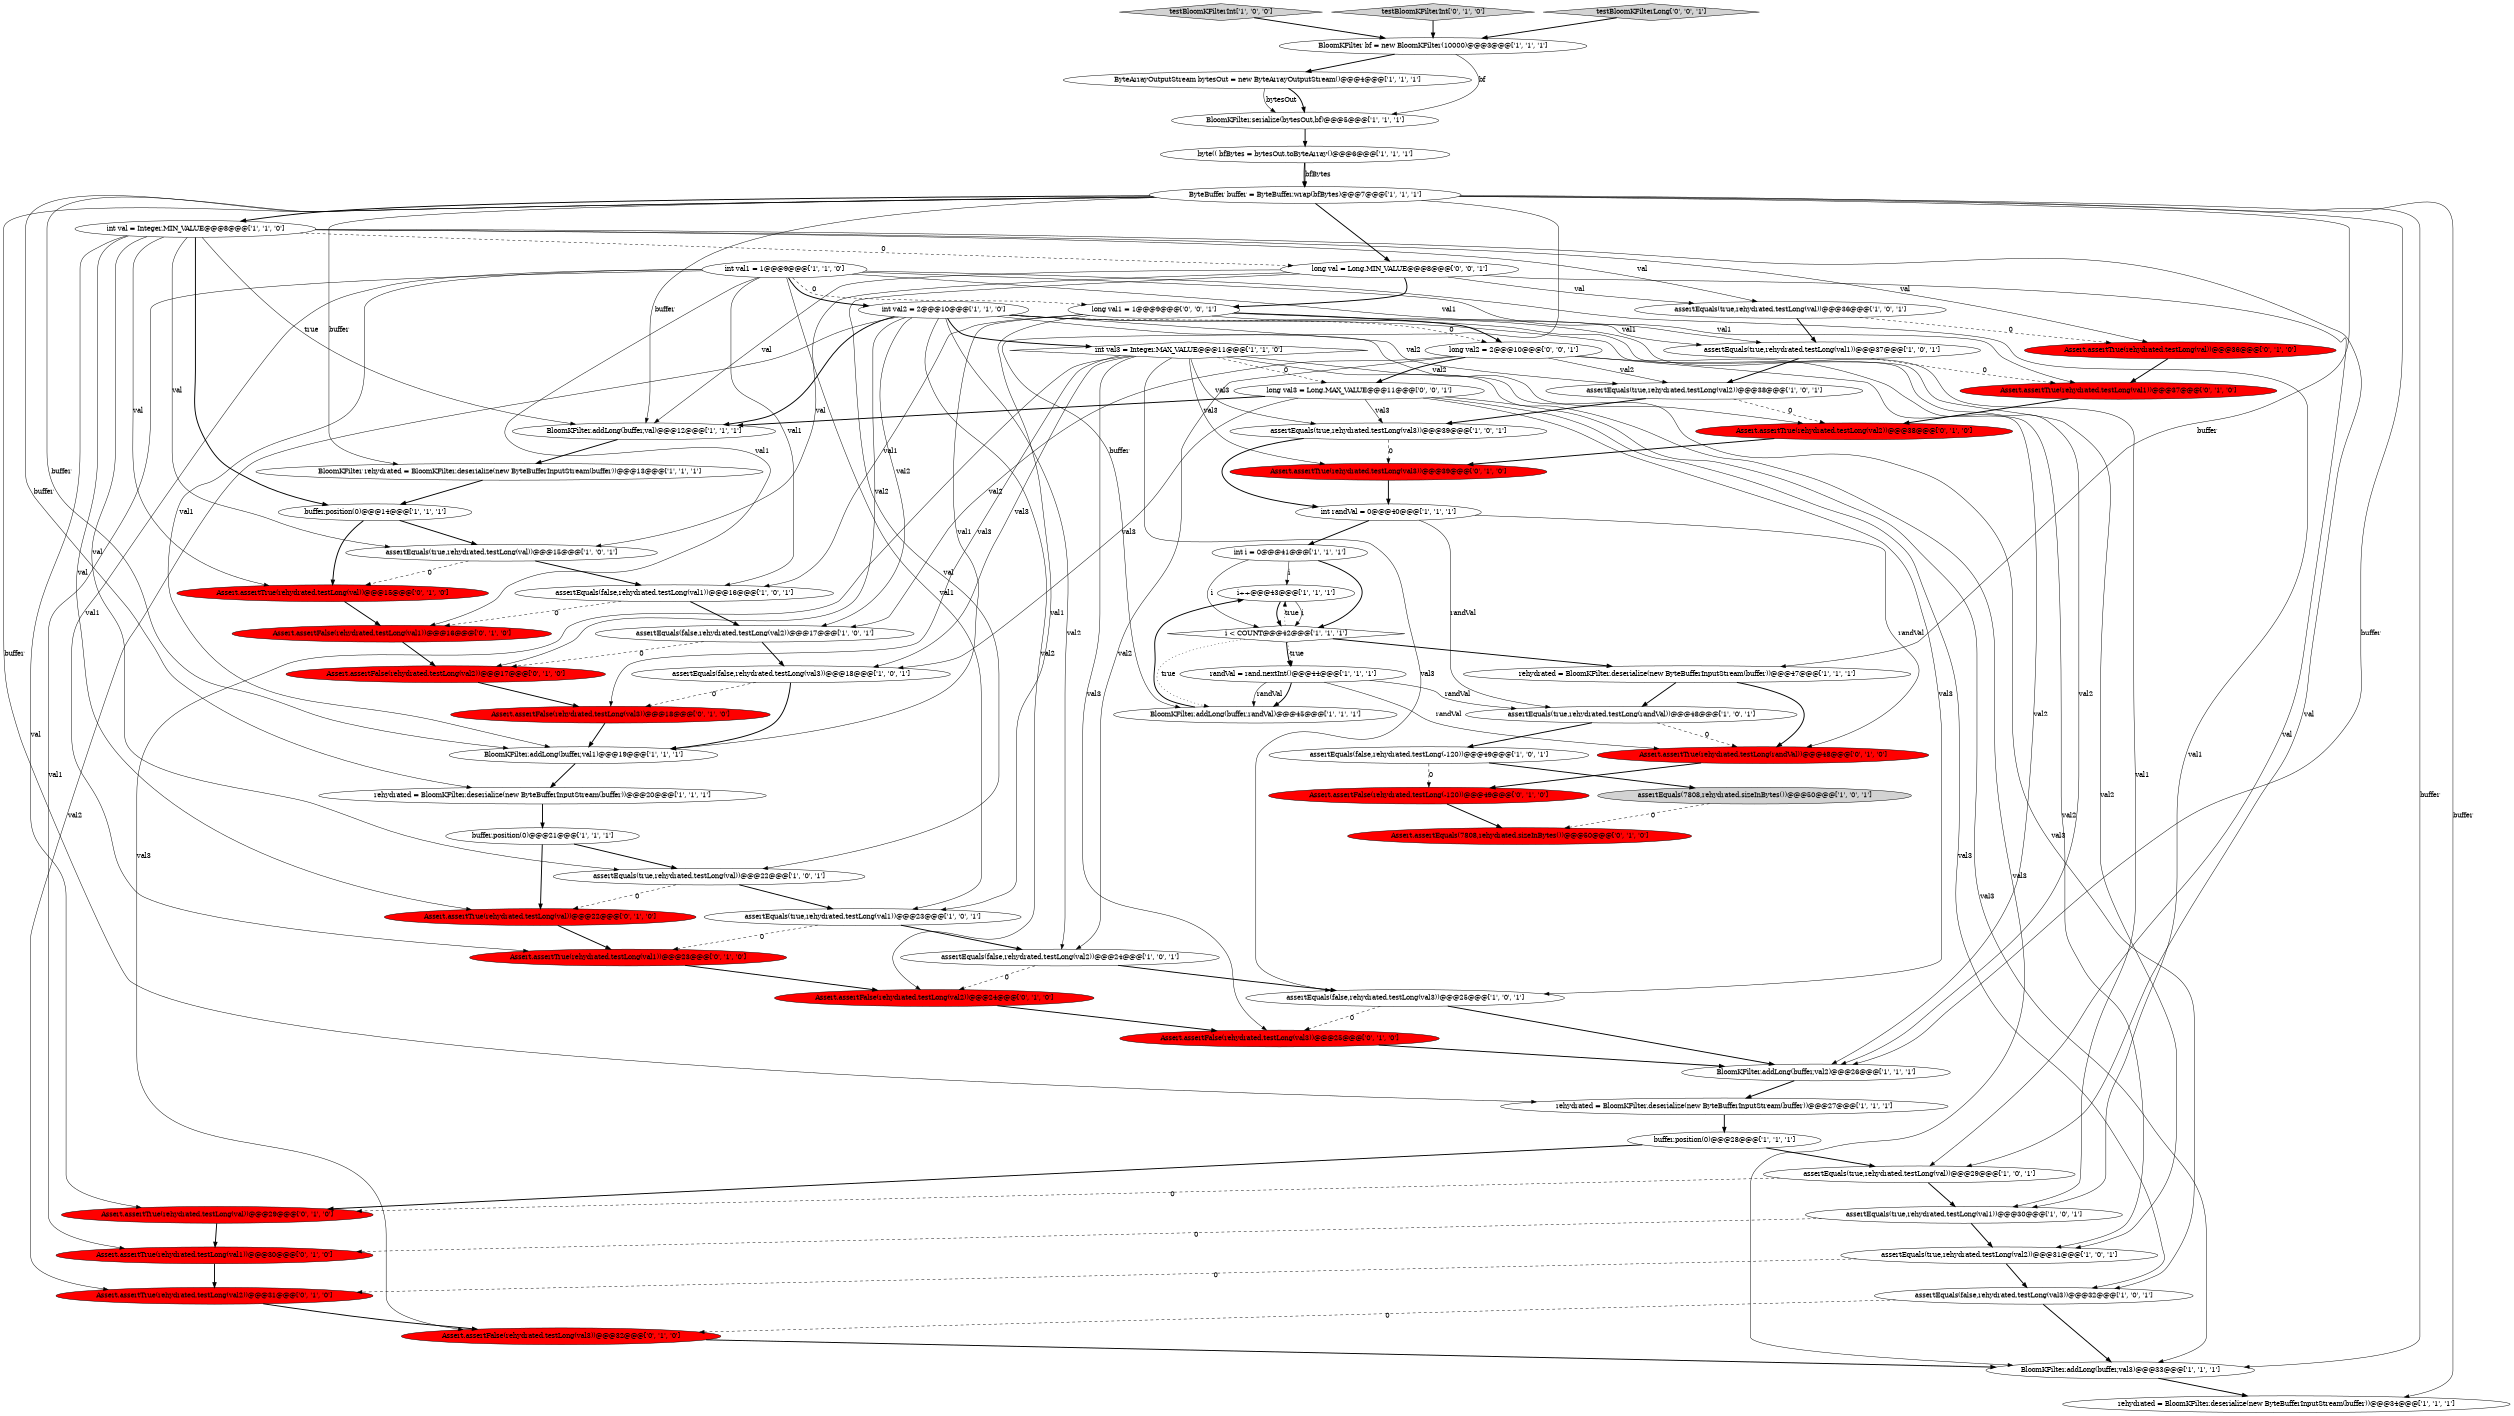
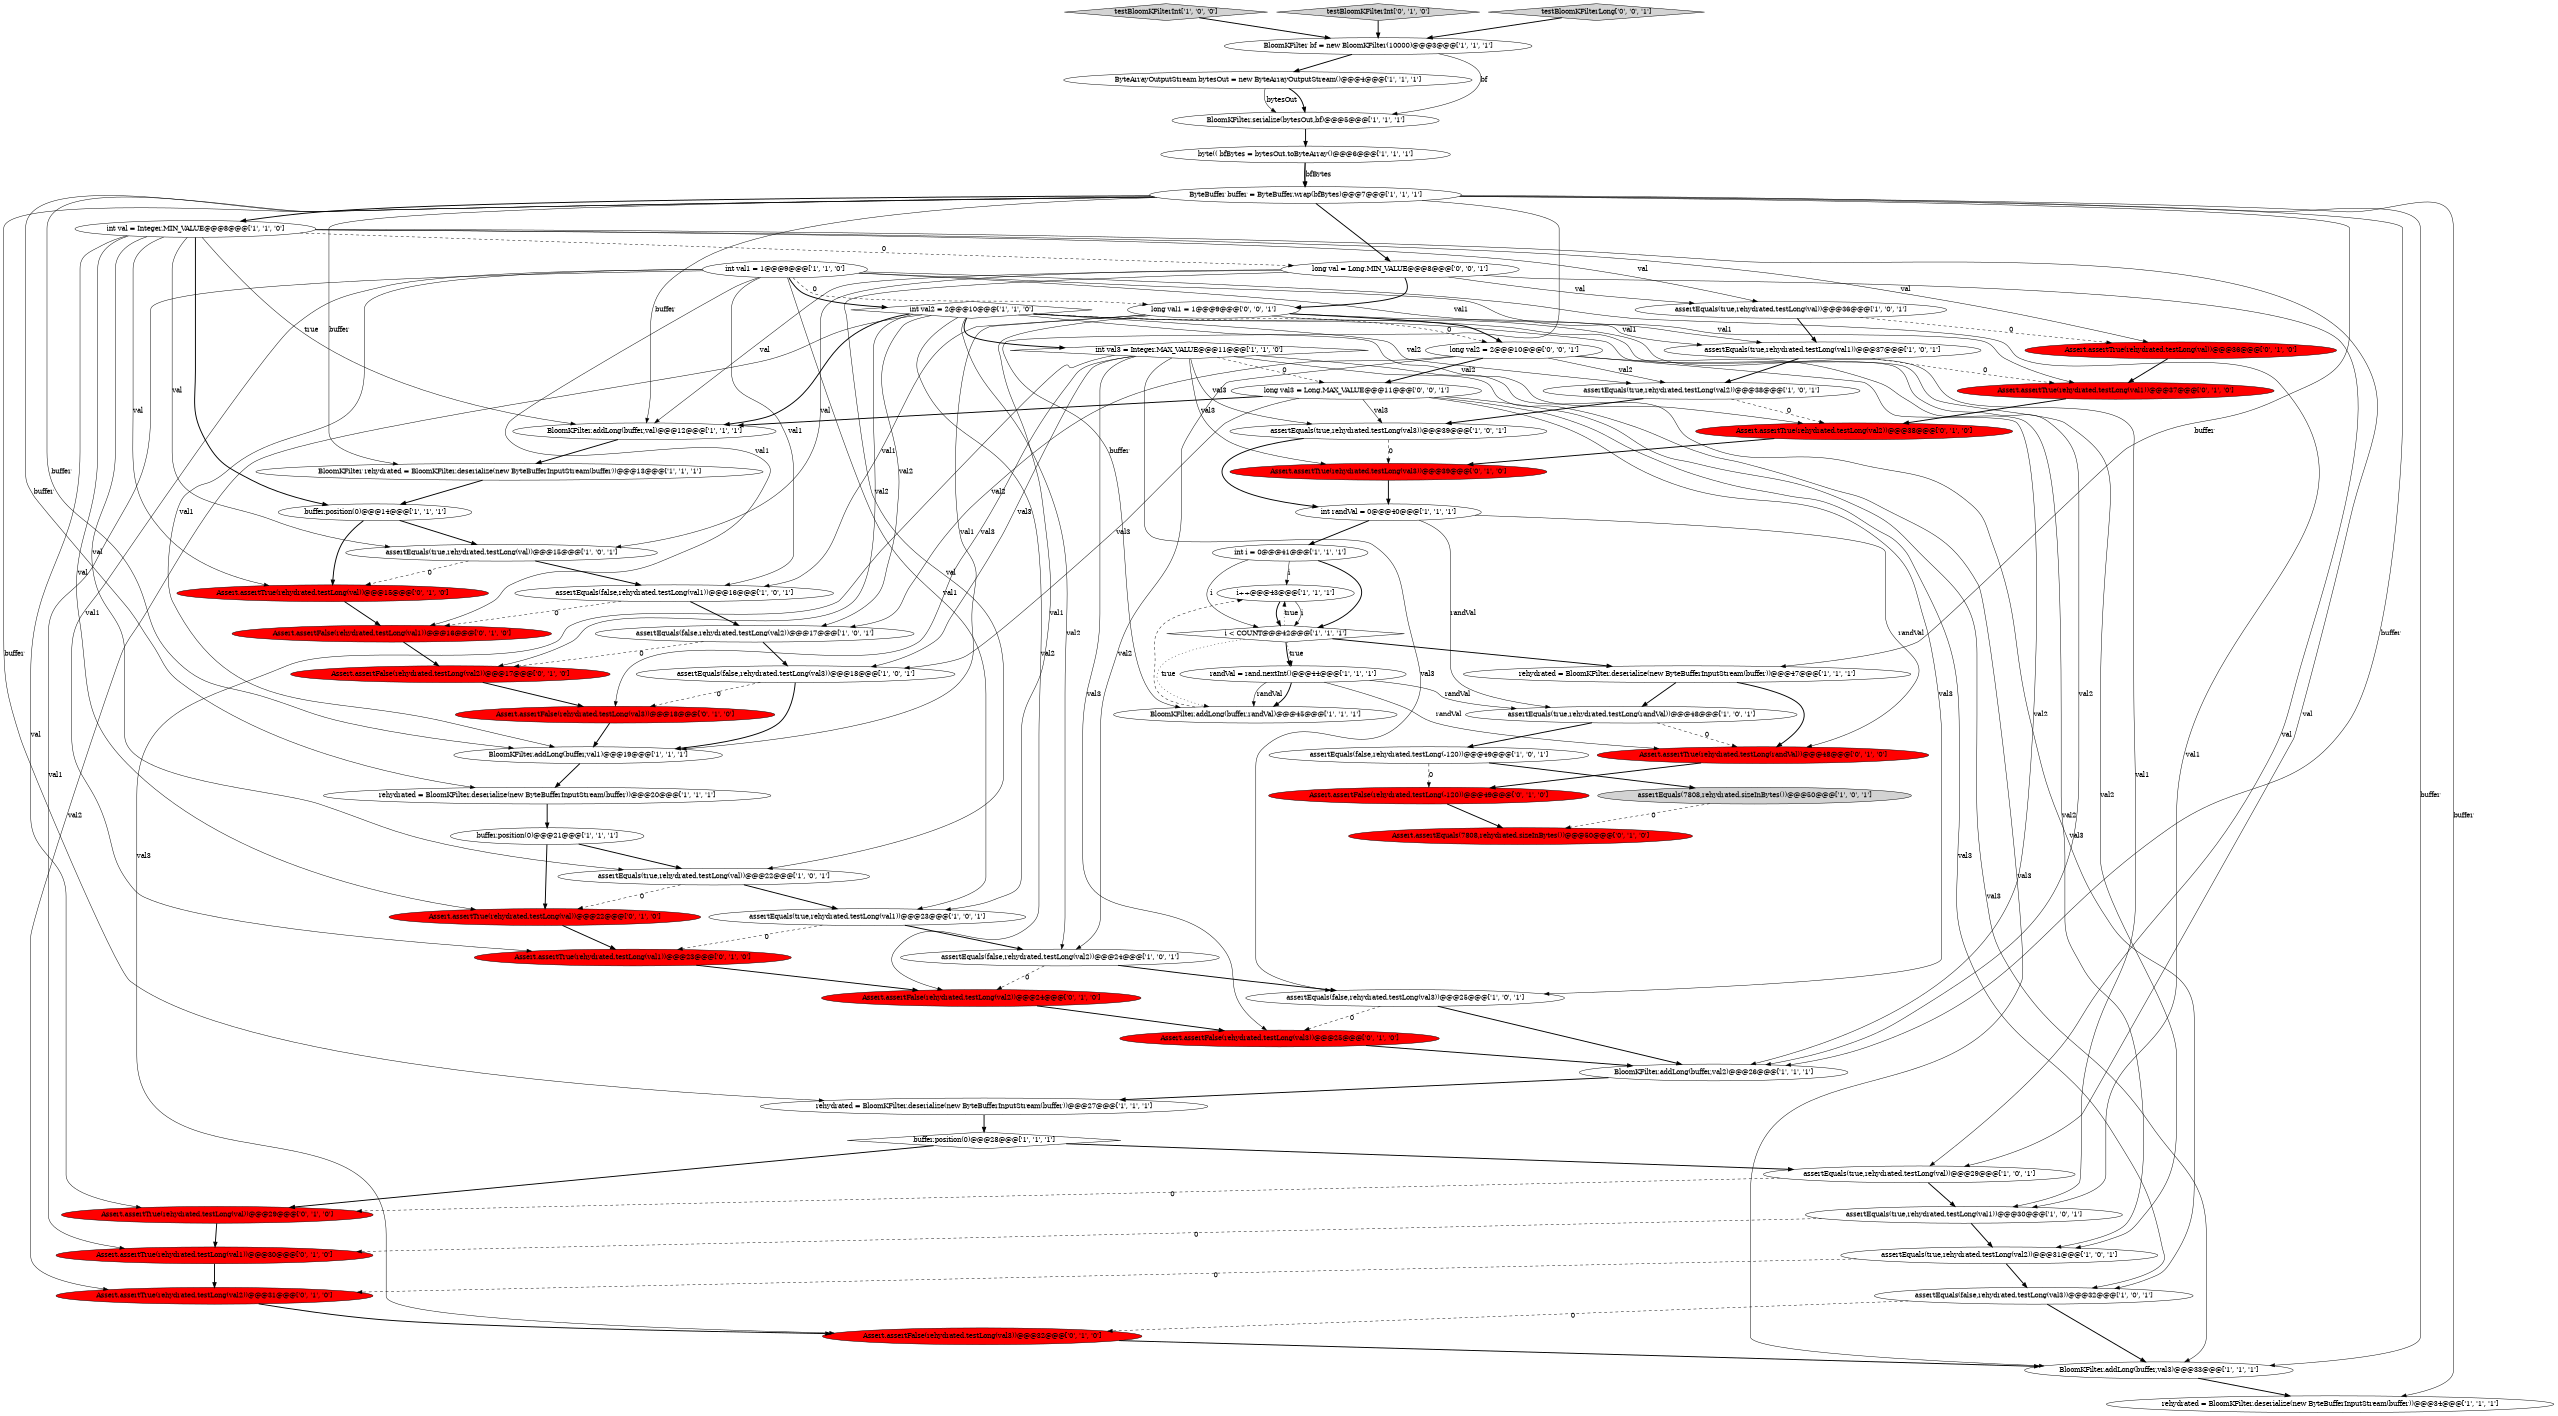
(944, 310) -> (972, 310)
(1155, 638) -> (1155, 638)
(1724, 1140) -> (984, 1140)
